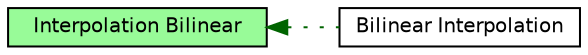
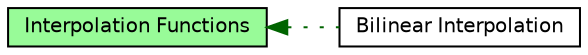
(137, 27) -> (137, 27)
